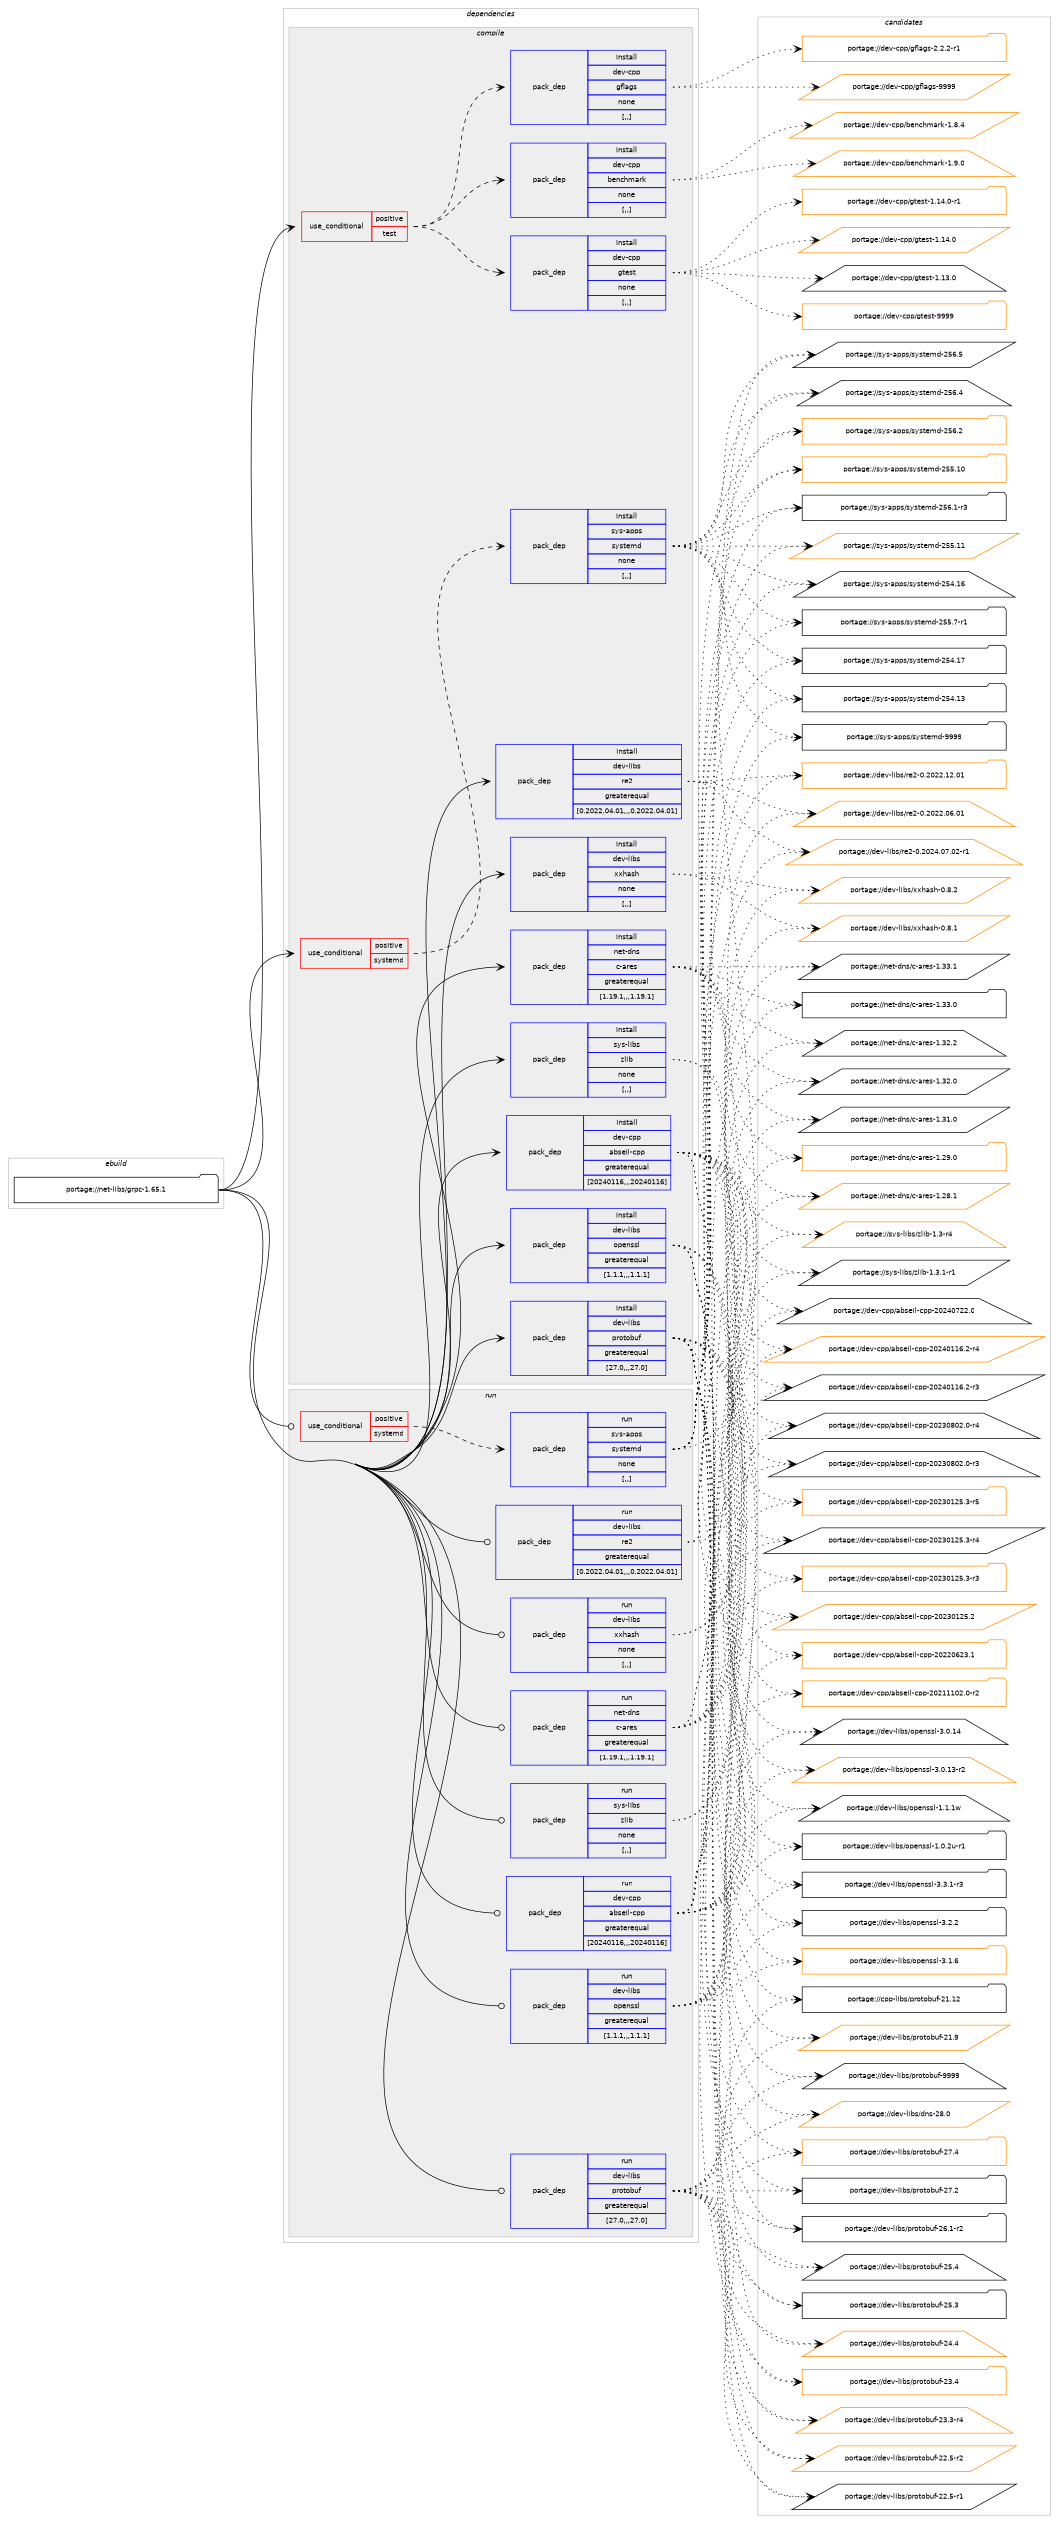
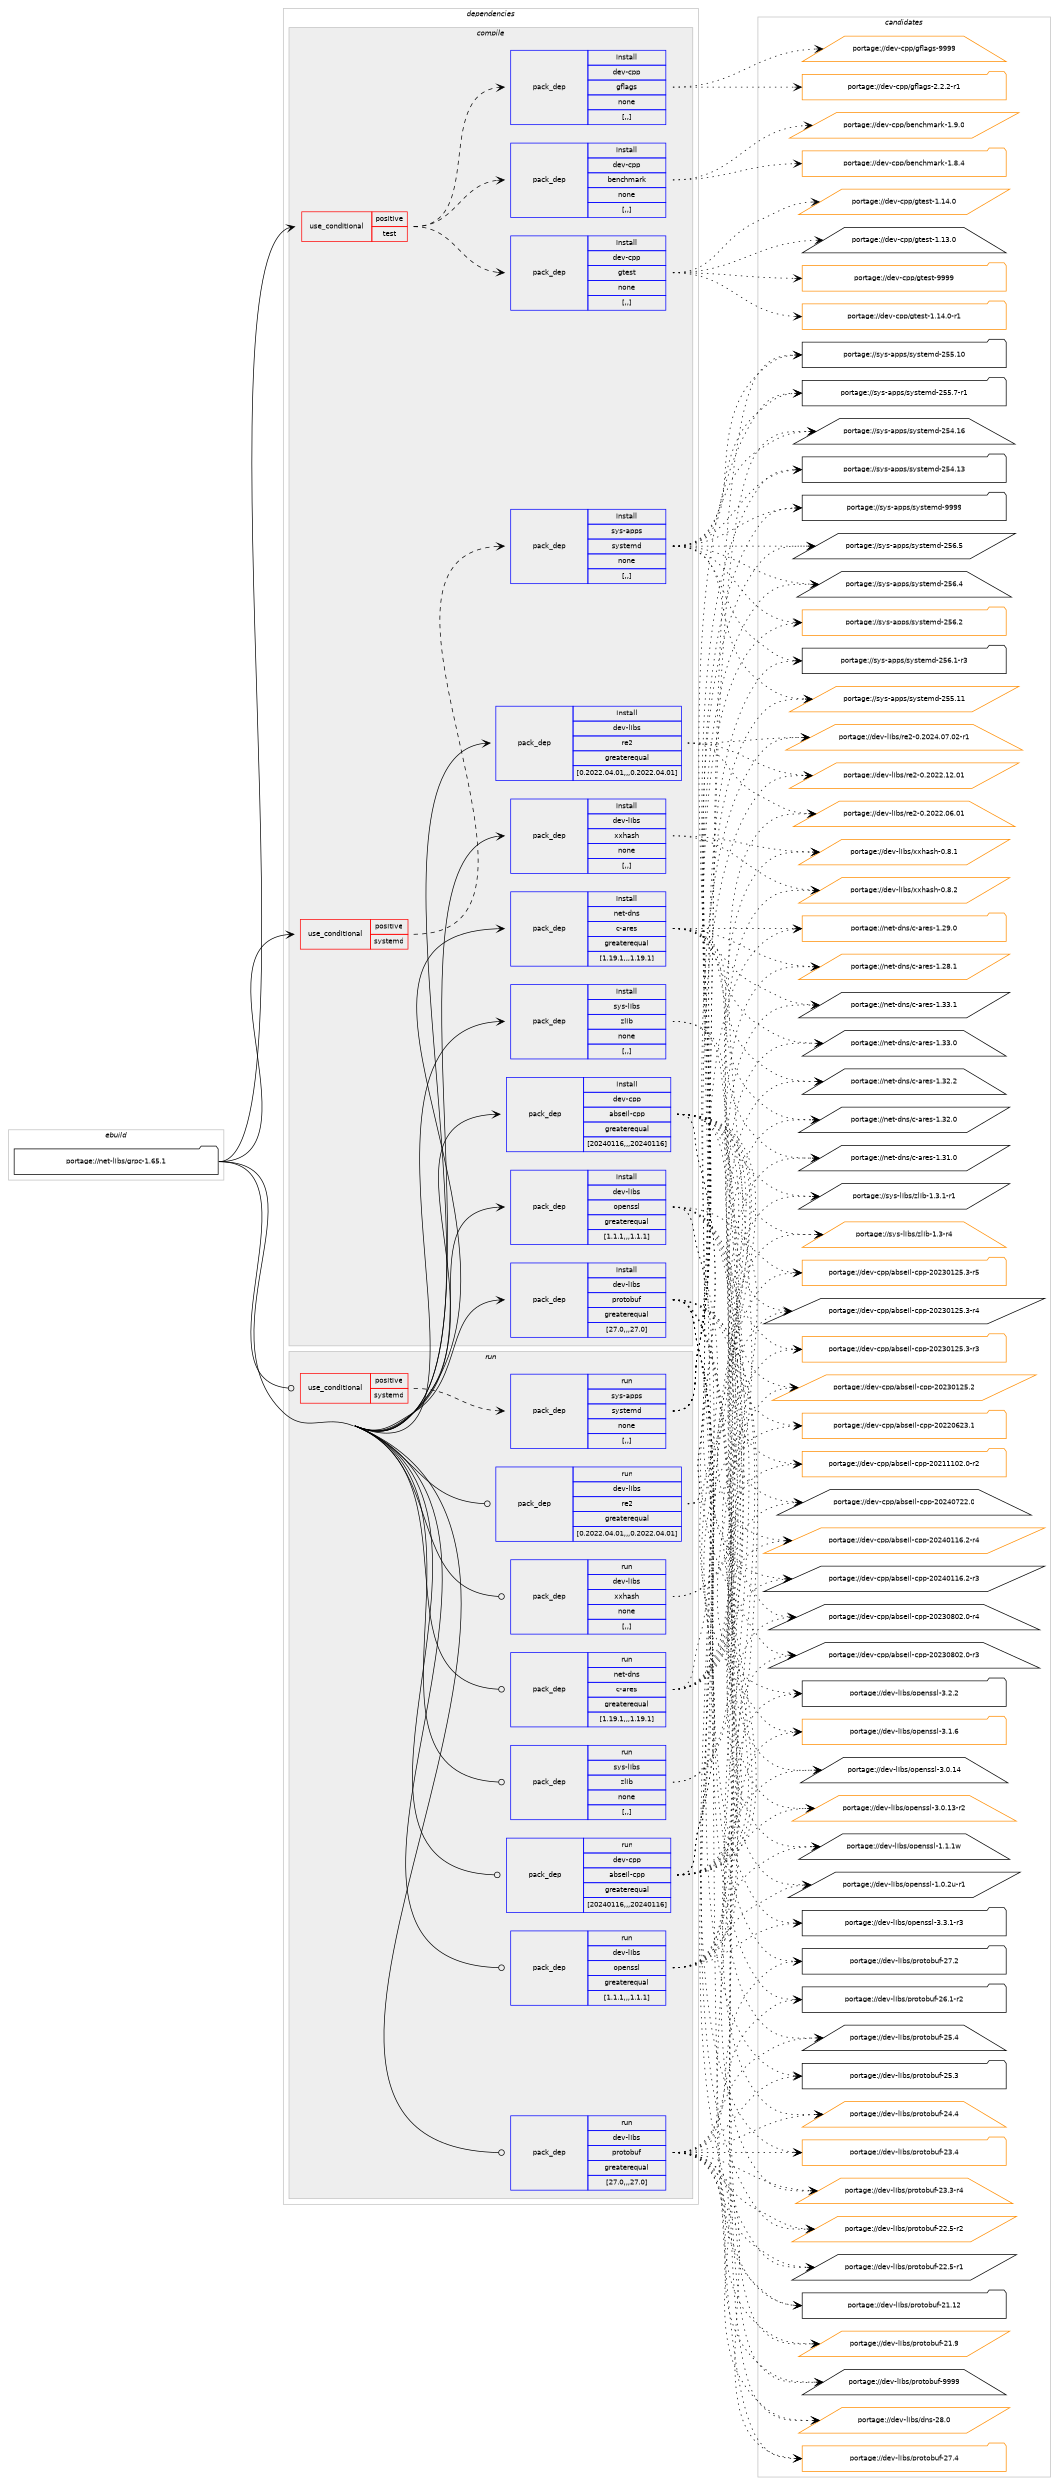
(904, 87) -> (904, 49)
(904, 125) -> (904, 164)
(904, 164) -> (904, 125)
(904, 470) -> (904, 355)
(904, 661) -> none
(904, 776) -> (904, 776)
(904, 1005) -> (904, 1043)
(904, 1847) -> (904, 1885)
(904, 2000) -> (904, 2306)
